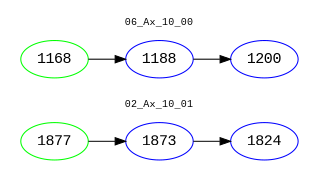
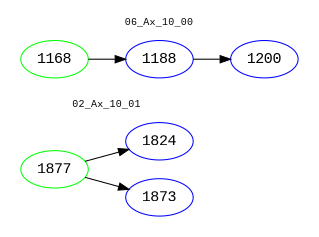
(207, 141) -> (102, 157)
